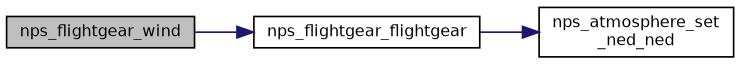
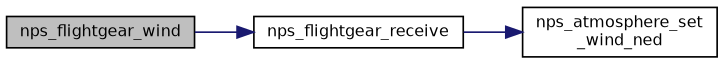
(367, 32) -> (359, 32)
(636, 32) -> (620, 32)
